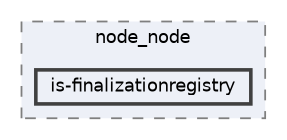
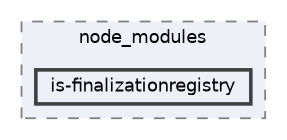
(143, 39) -> (143, 39)
